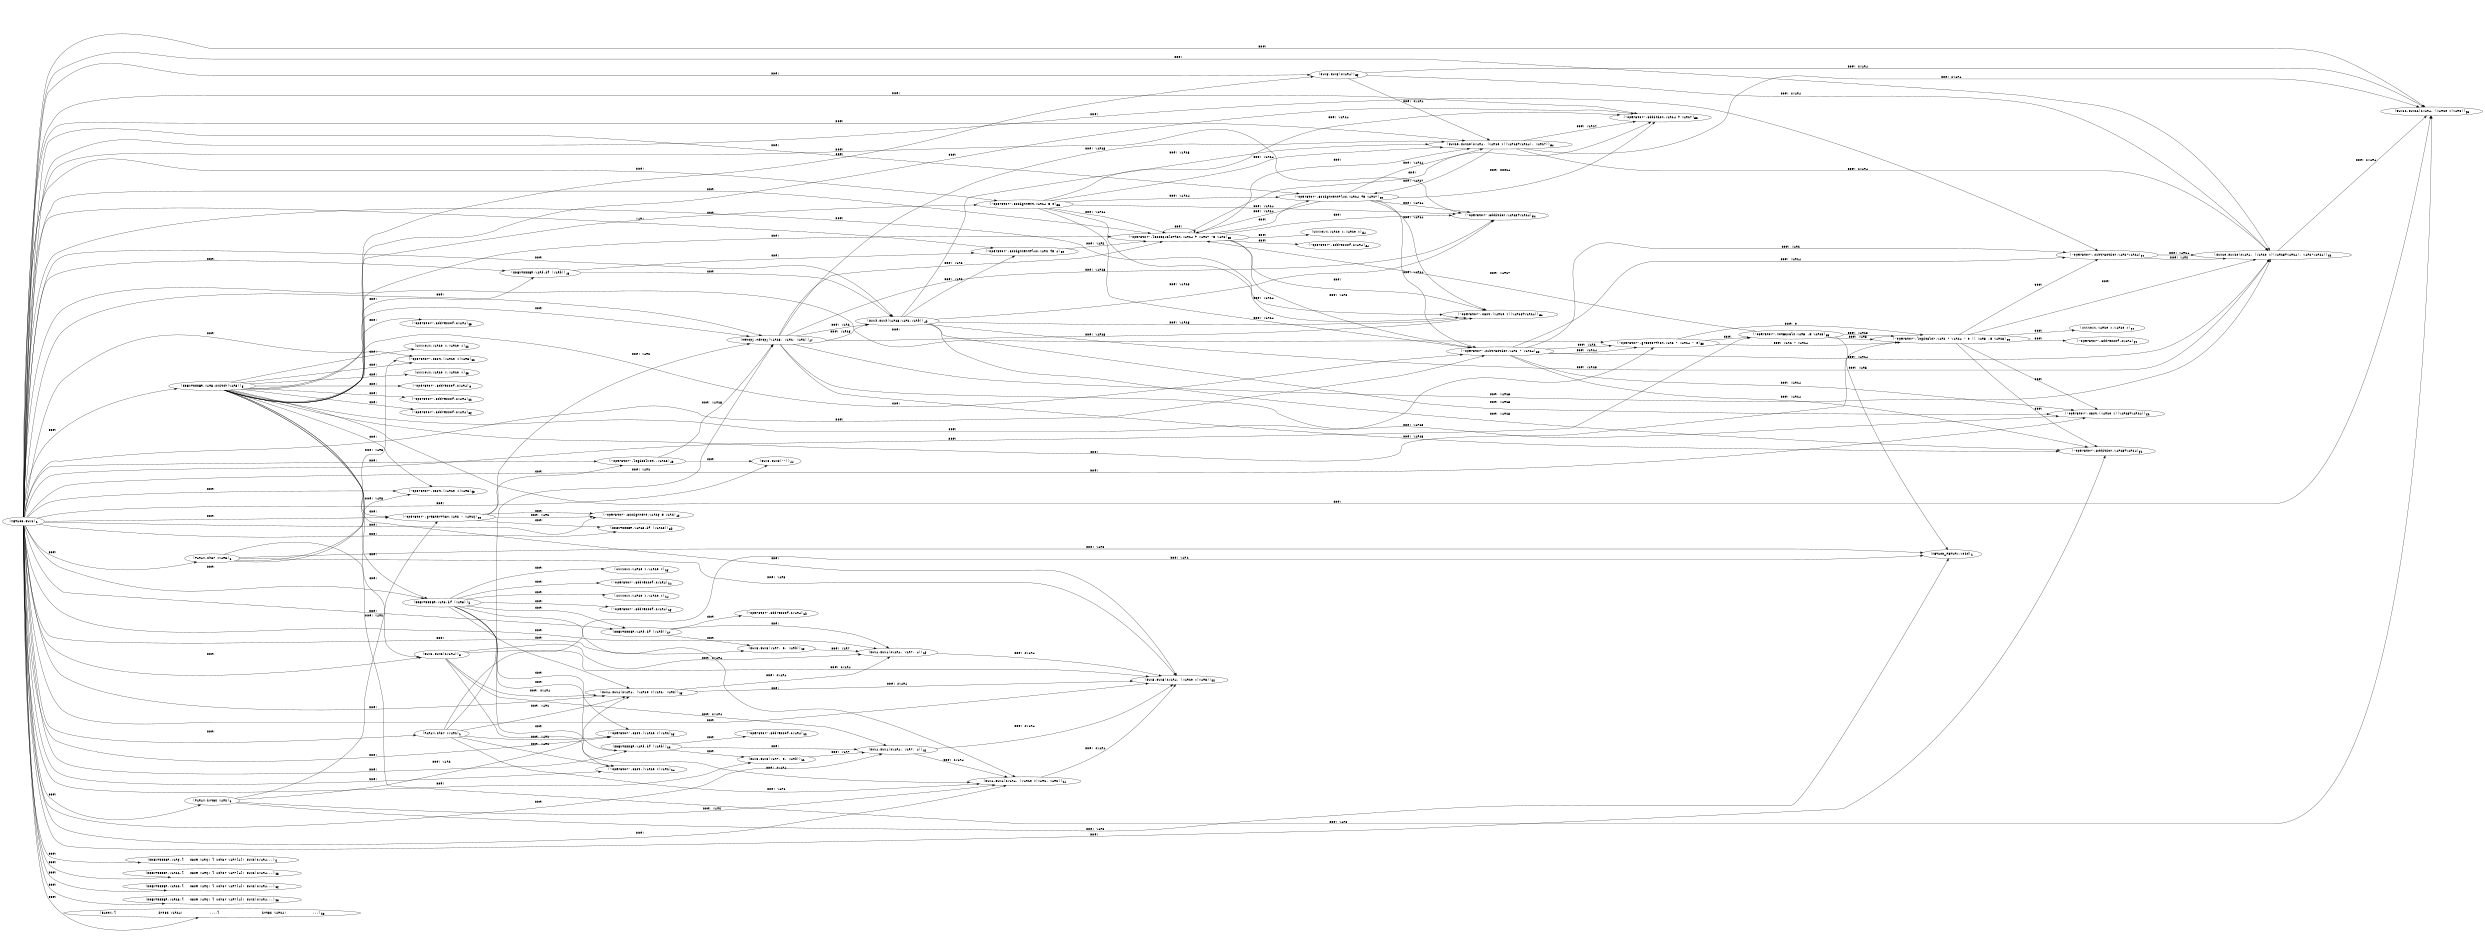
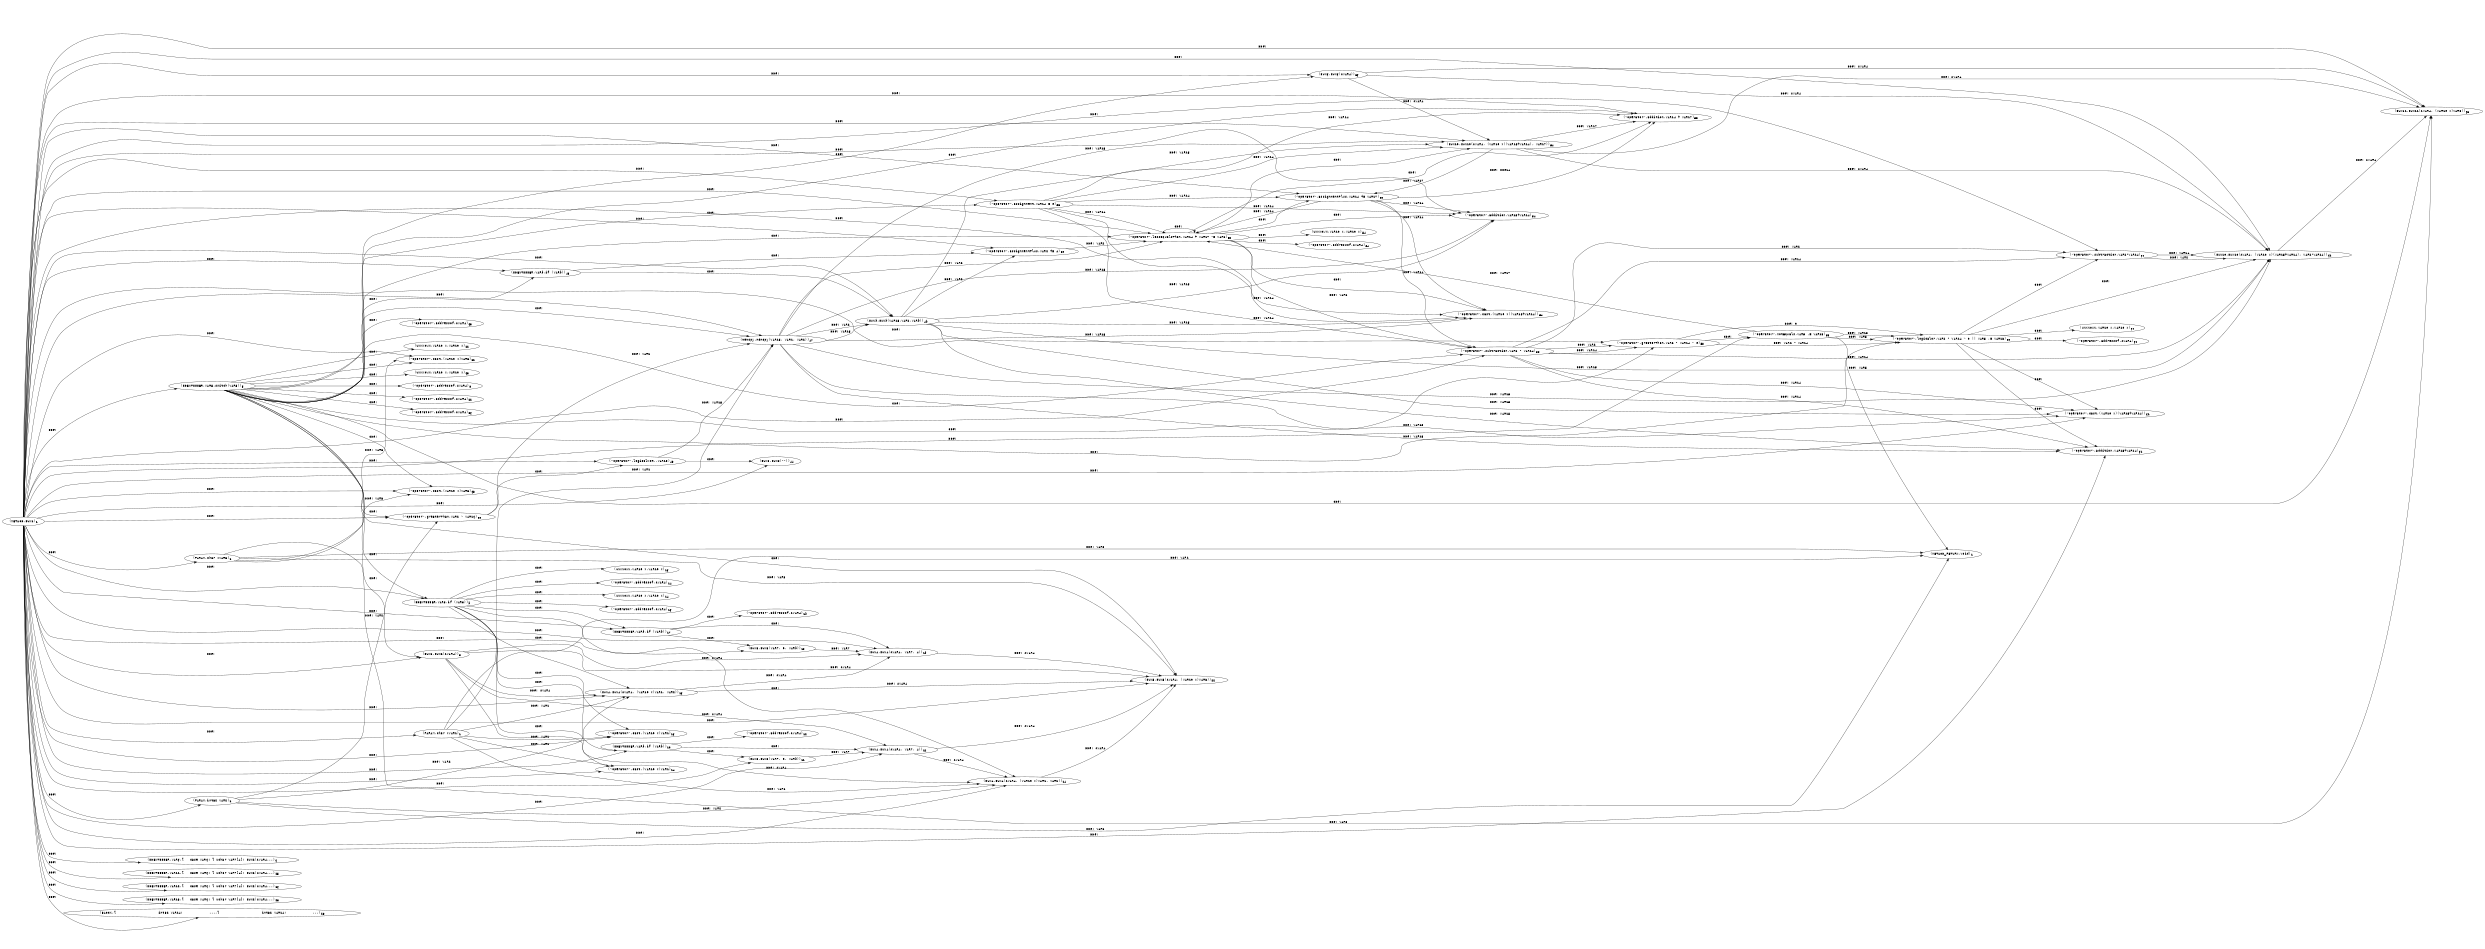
(1413, 167) -> none
(641, 219) -> (641, 219)
(641, 515) -> none
(641, 528) -> none
